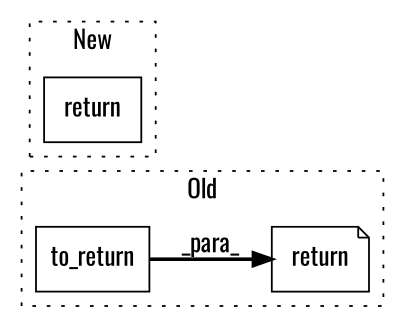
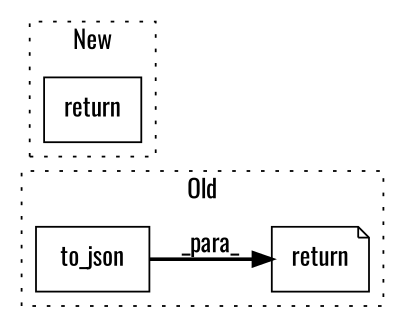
(93, 259) -> (93, 259)
